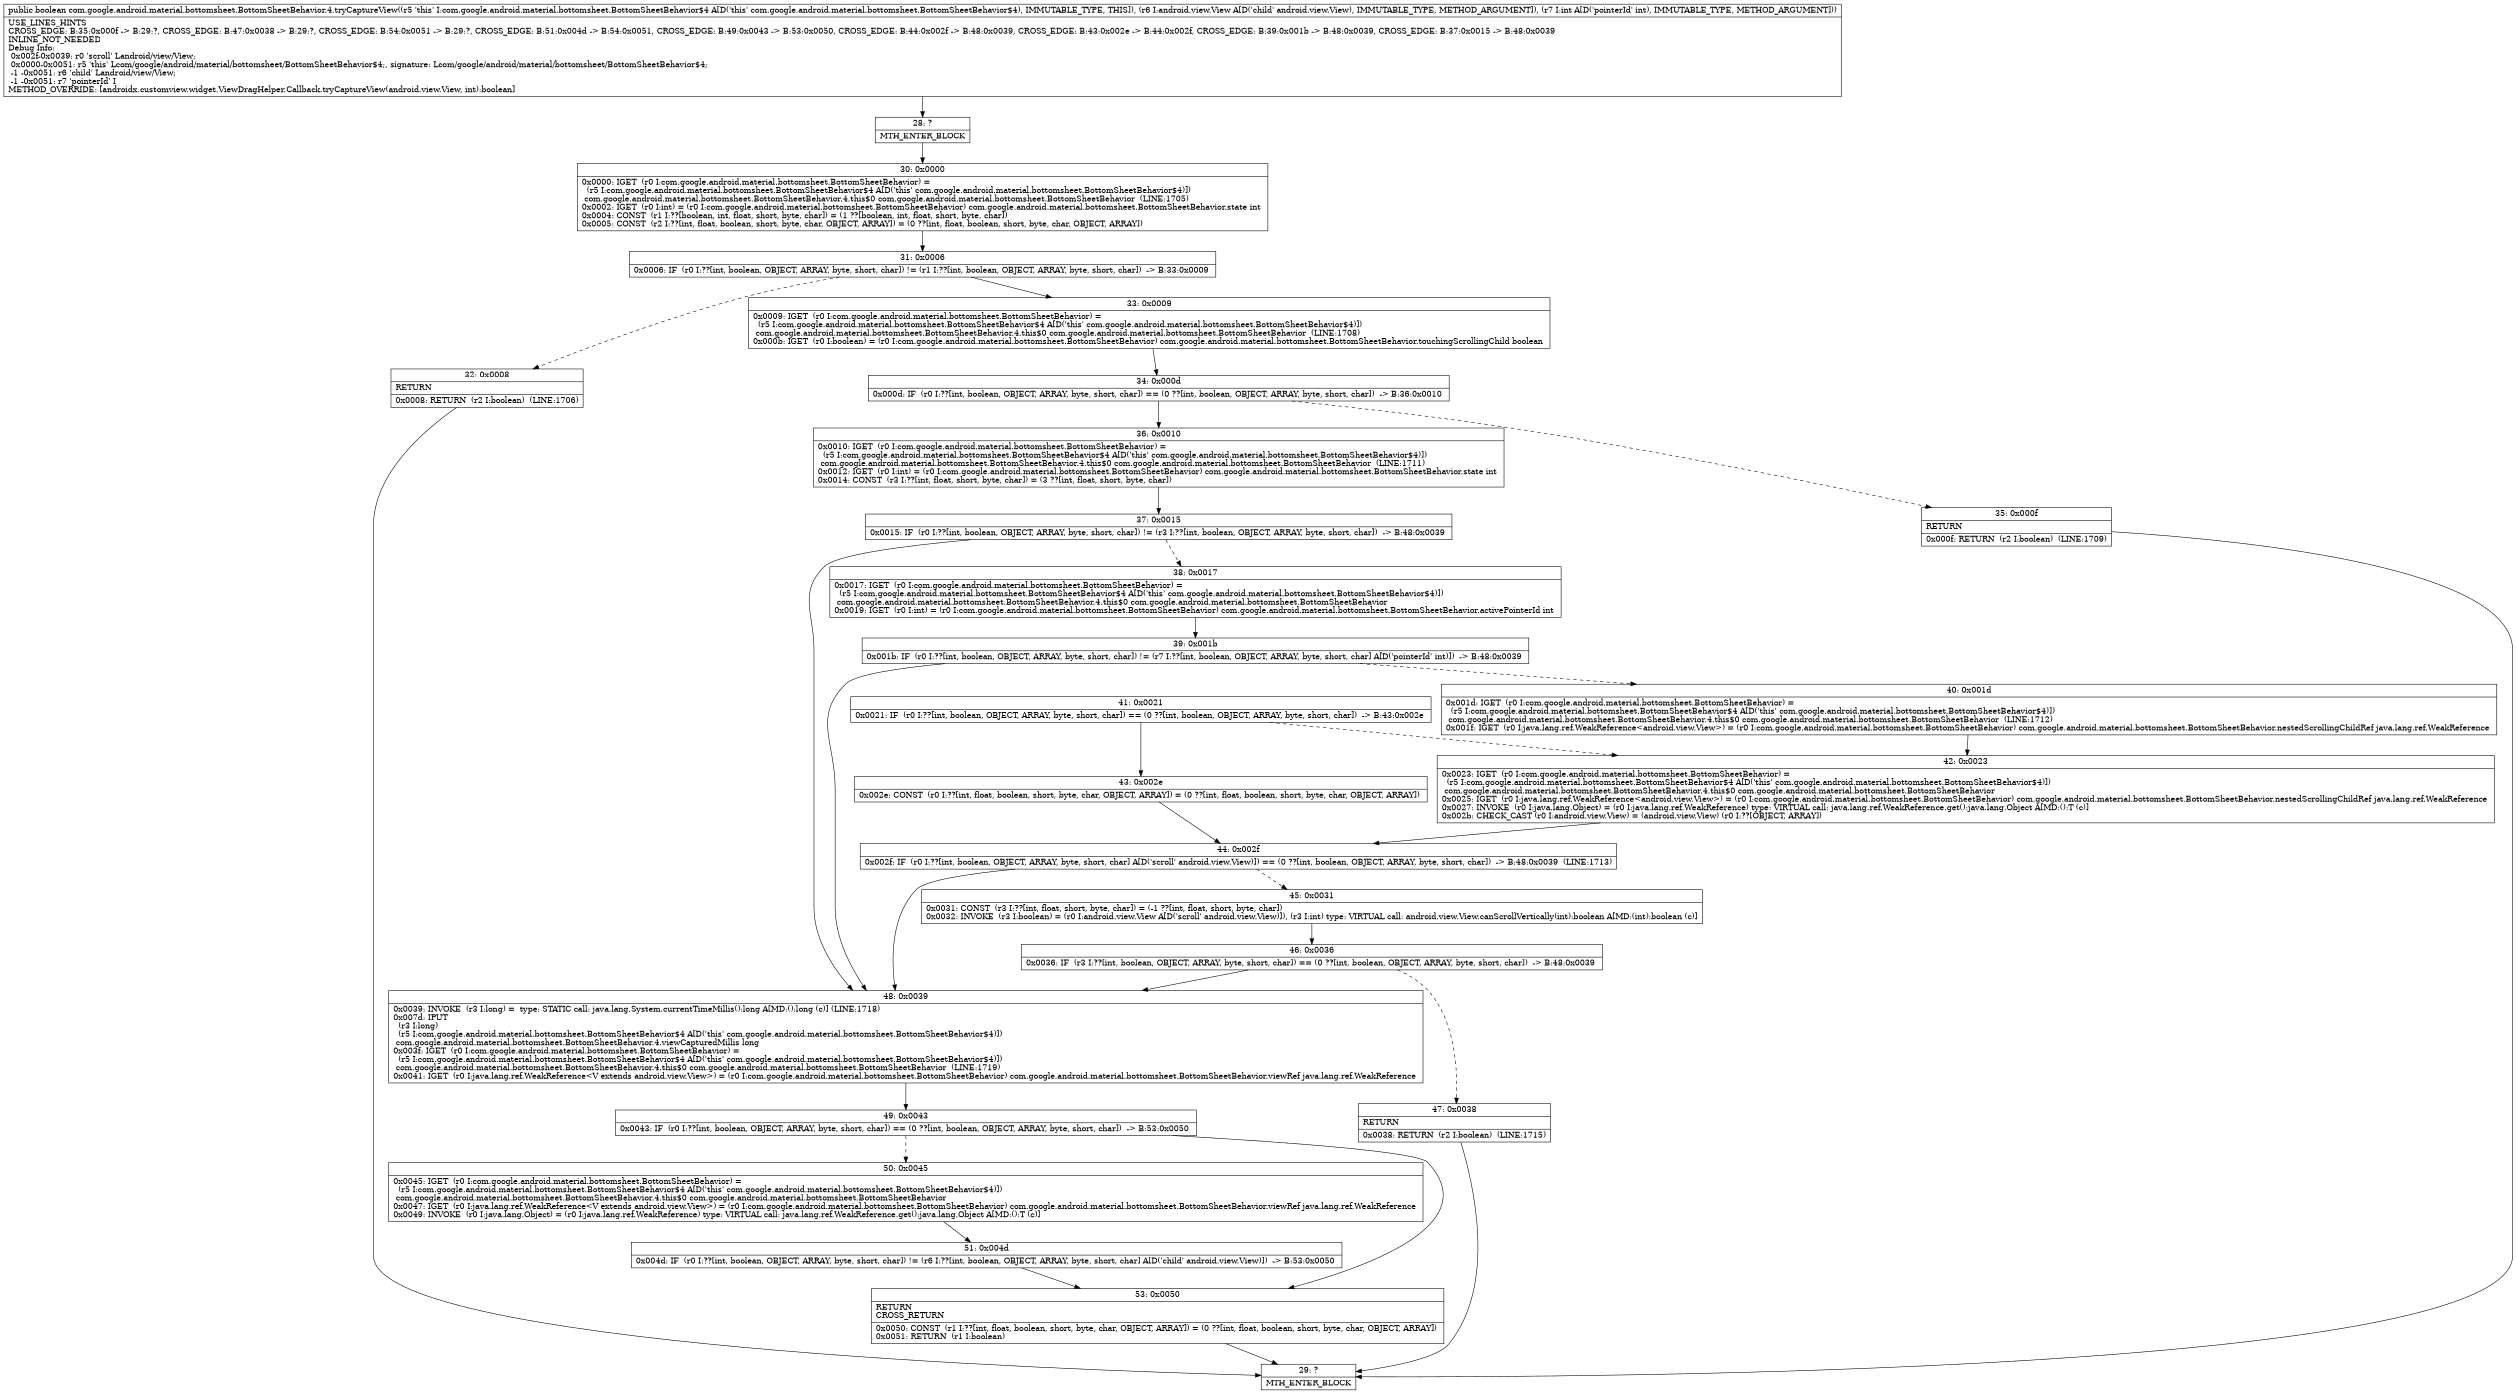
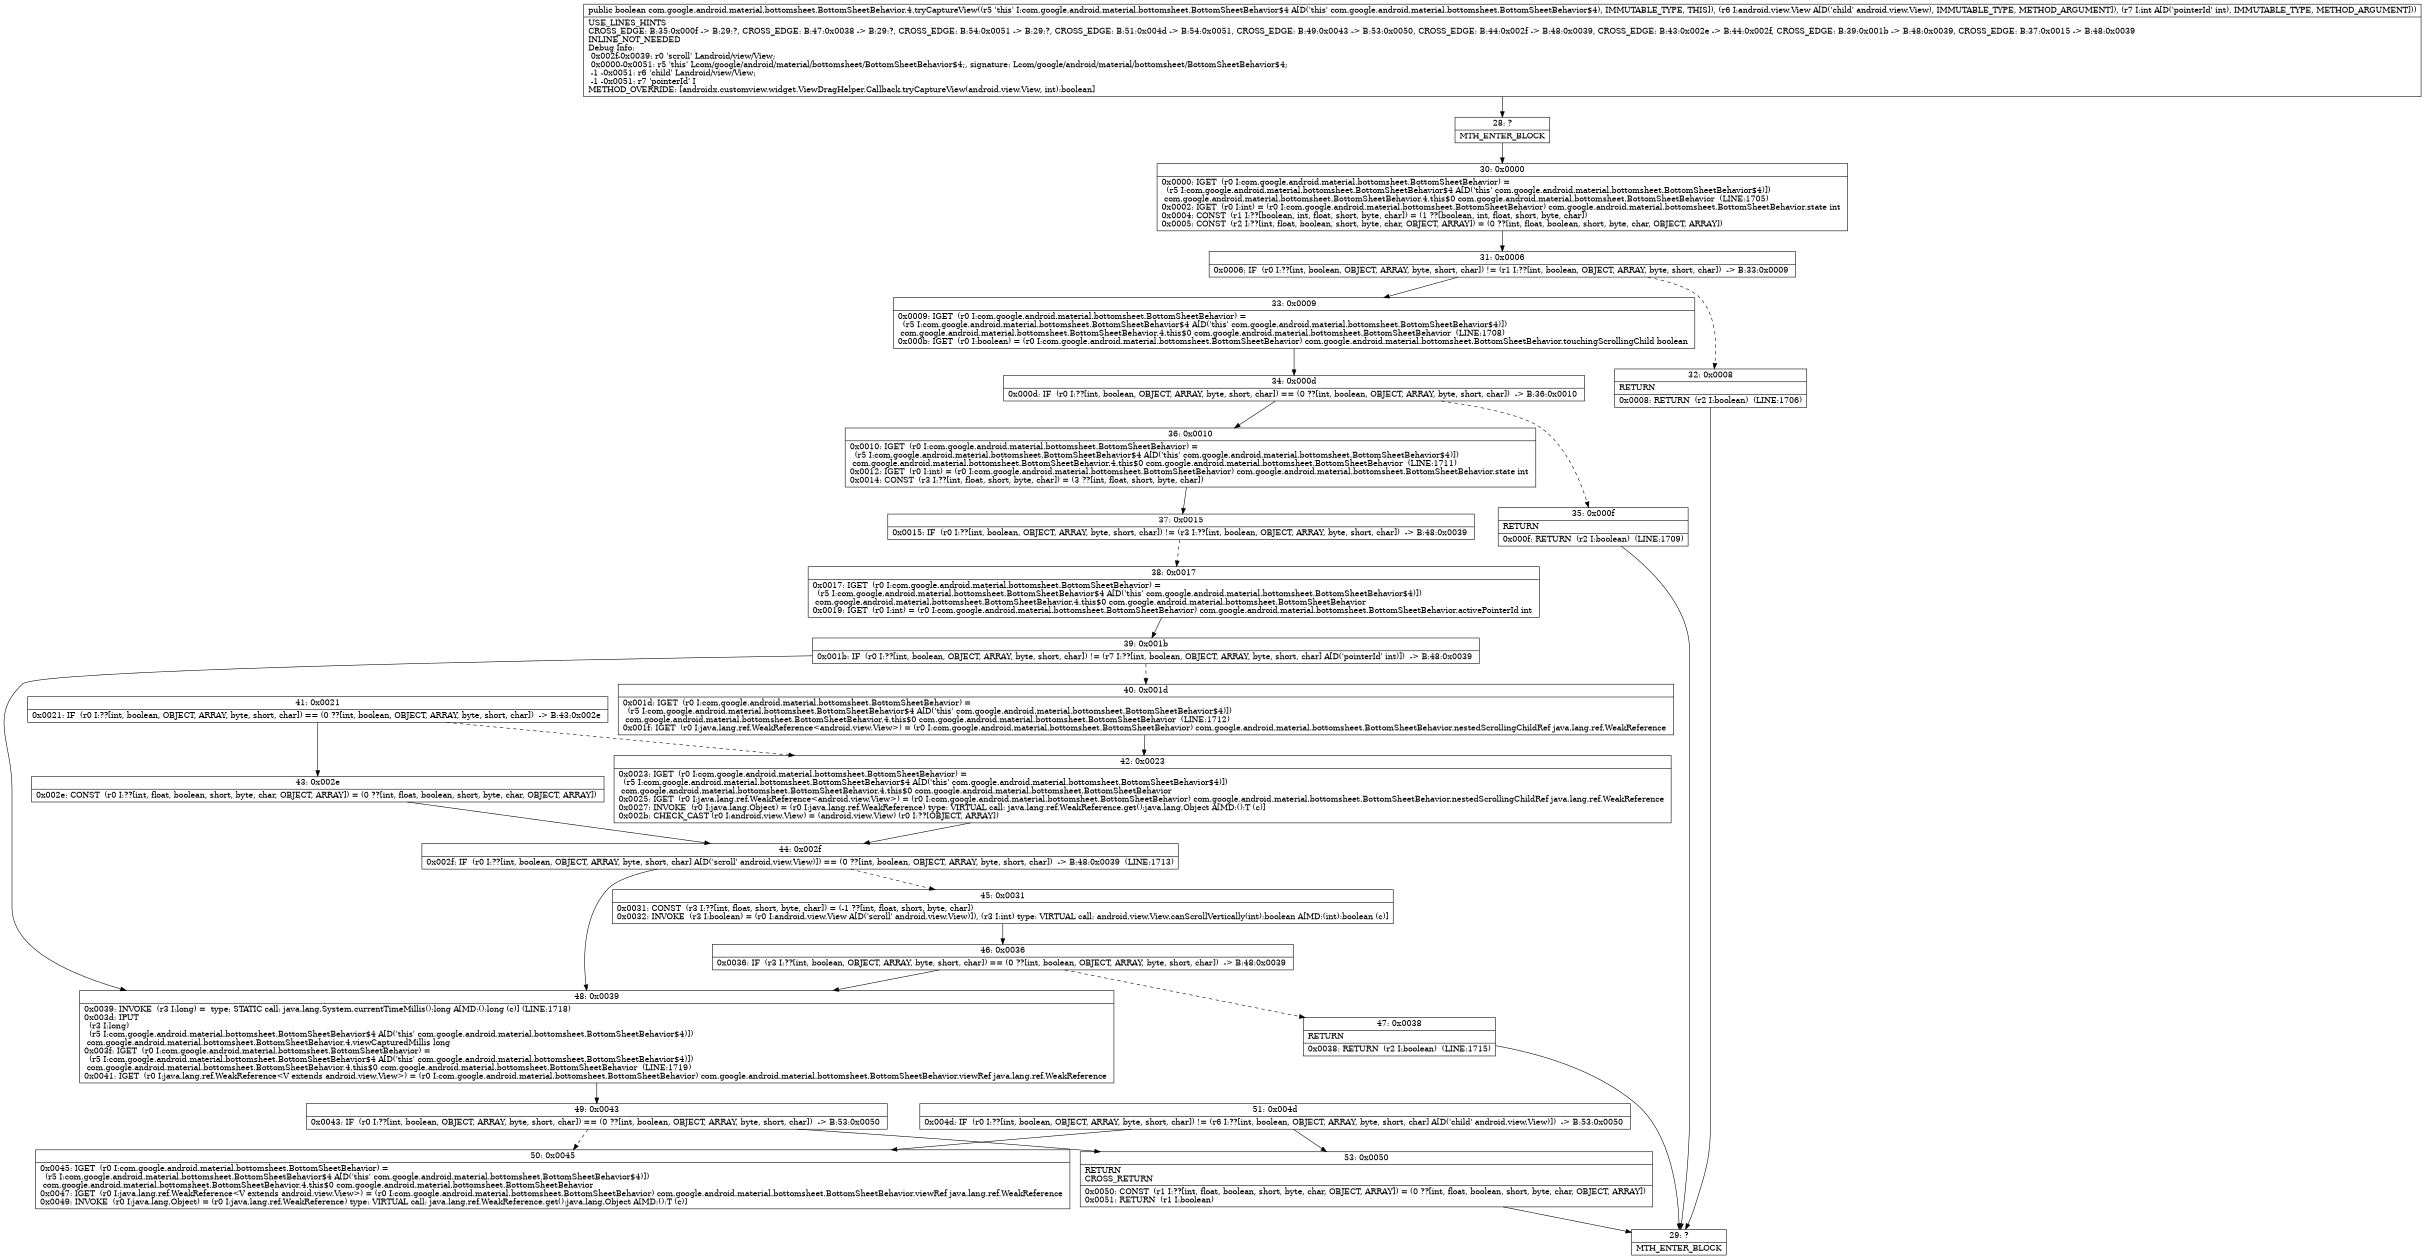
(814, 704) -> none
(423, 1018) -> (114, 1018)
(955, 1230) -> (1014, 1139)
